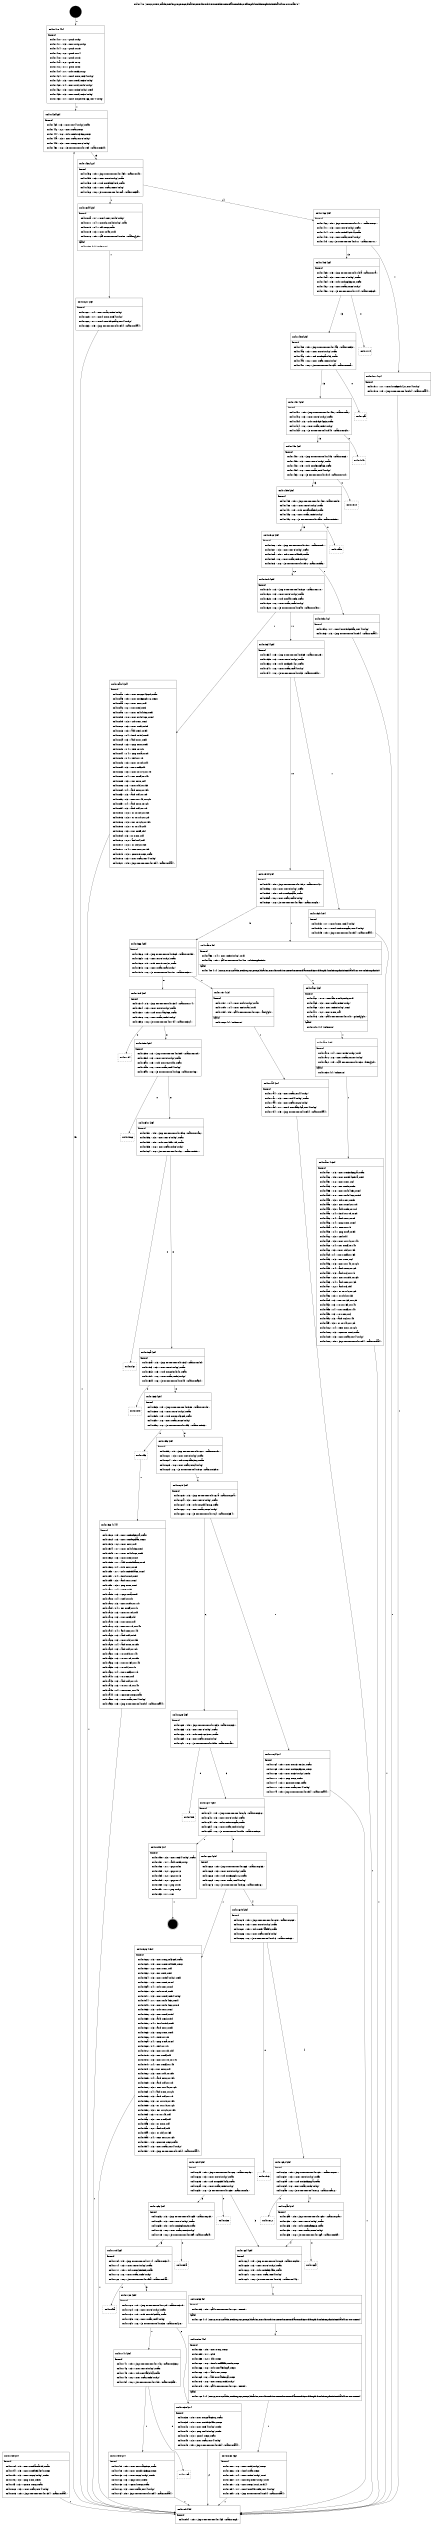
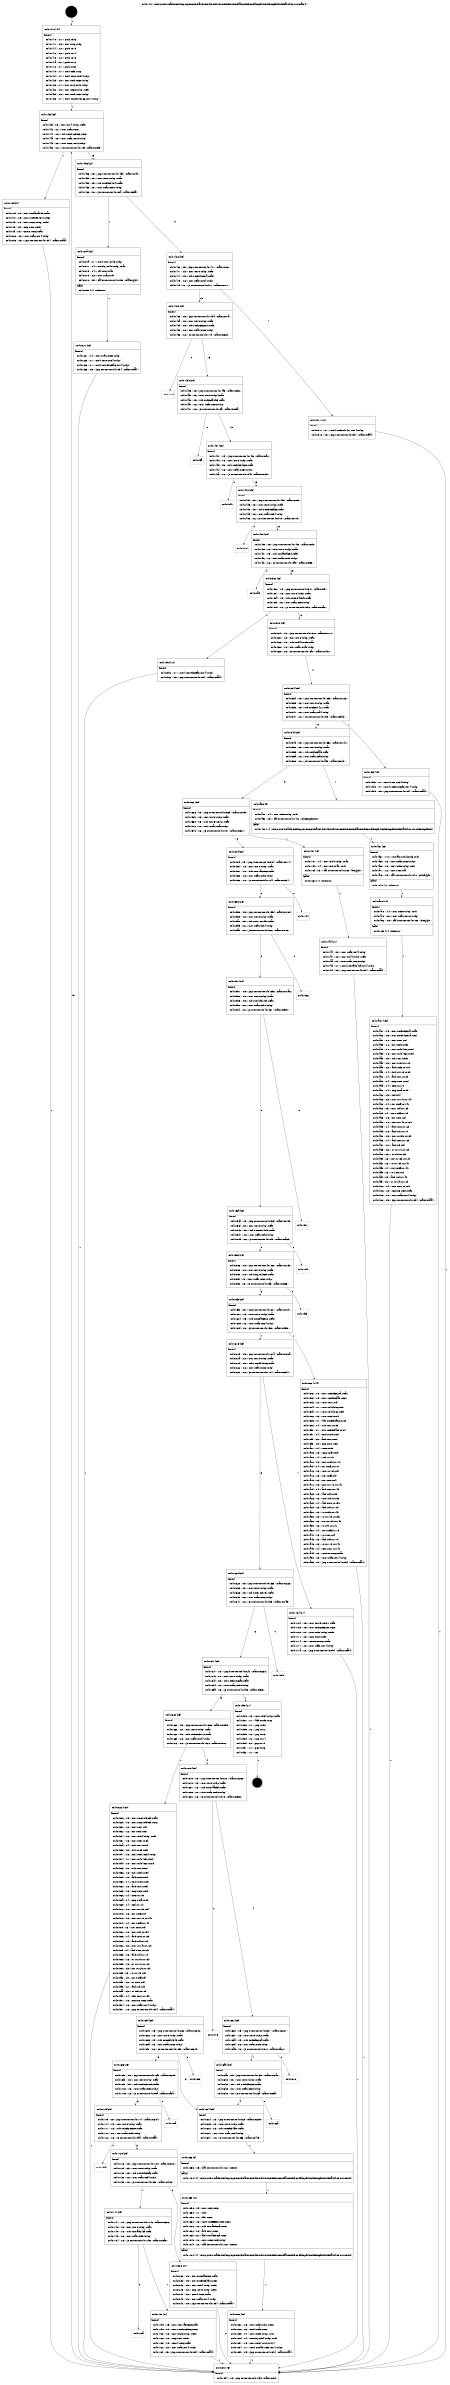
none -> (54, 175)
(143, 774) -> none
(139, 1489) -> (303, 1354)
